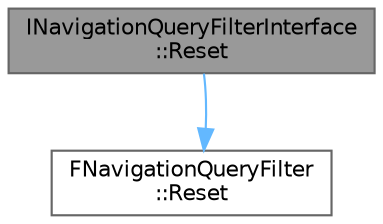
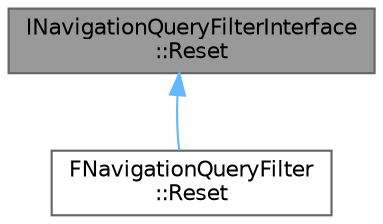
(206, 101) -> (177, 123)
